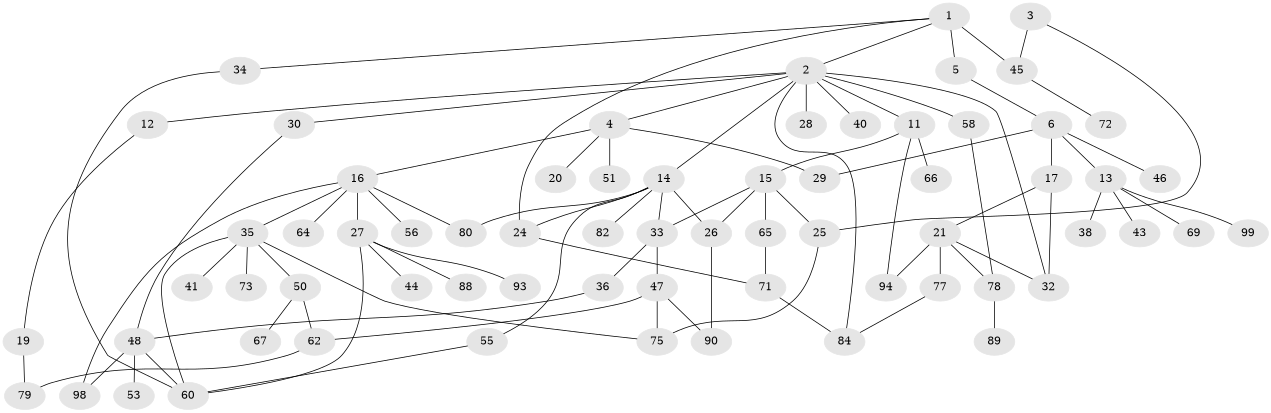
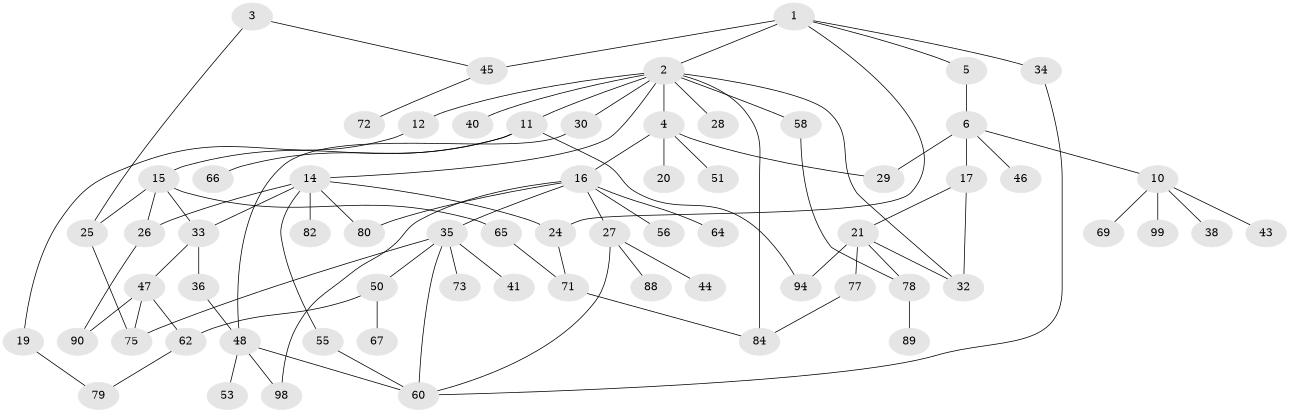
(1106, 179) -> (1158, 179)
(520, 288) -> none
